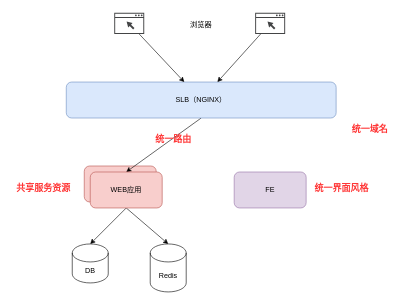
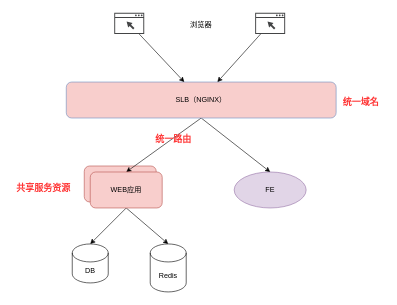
(201, 100) -> (201, 100)
(370, 128) -> (361, 101)
none -> (235, 144)
(342, 188) -> none
(270, 190) -> (270, 190)
